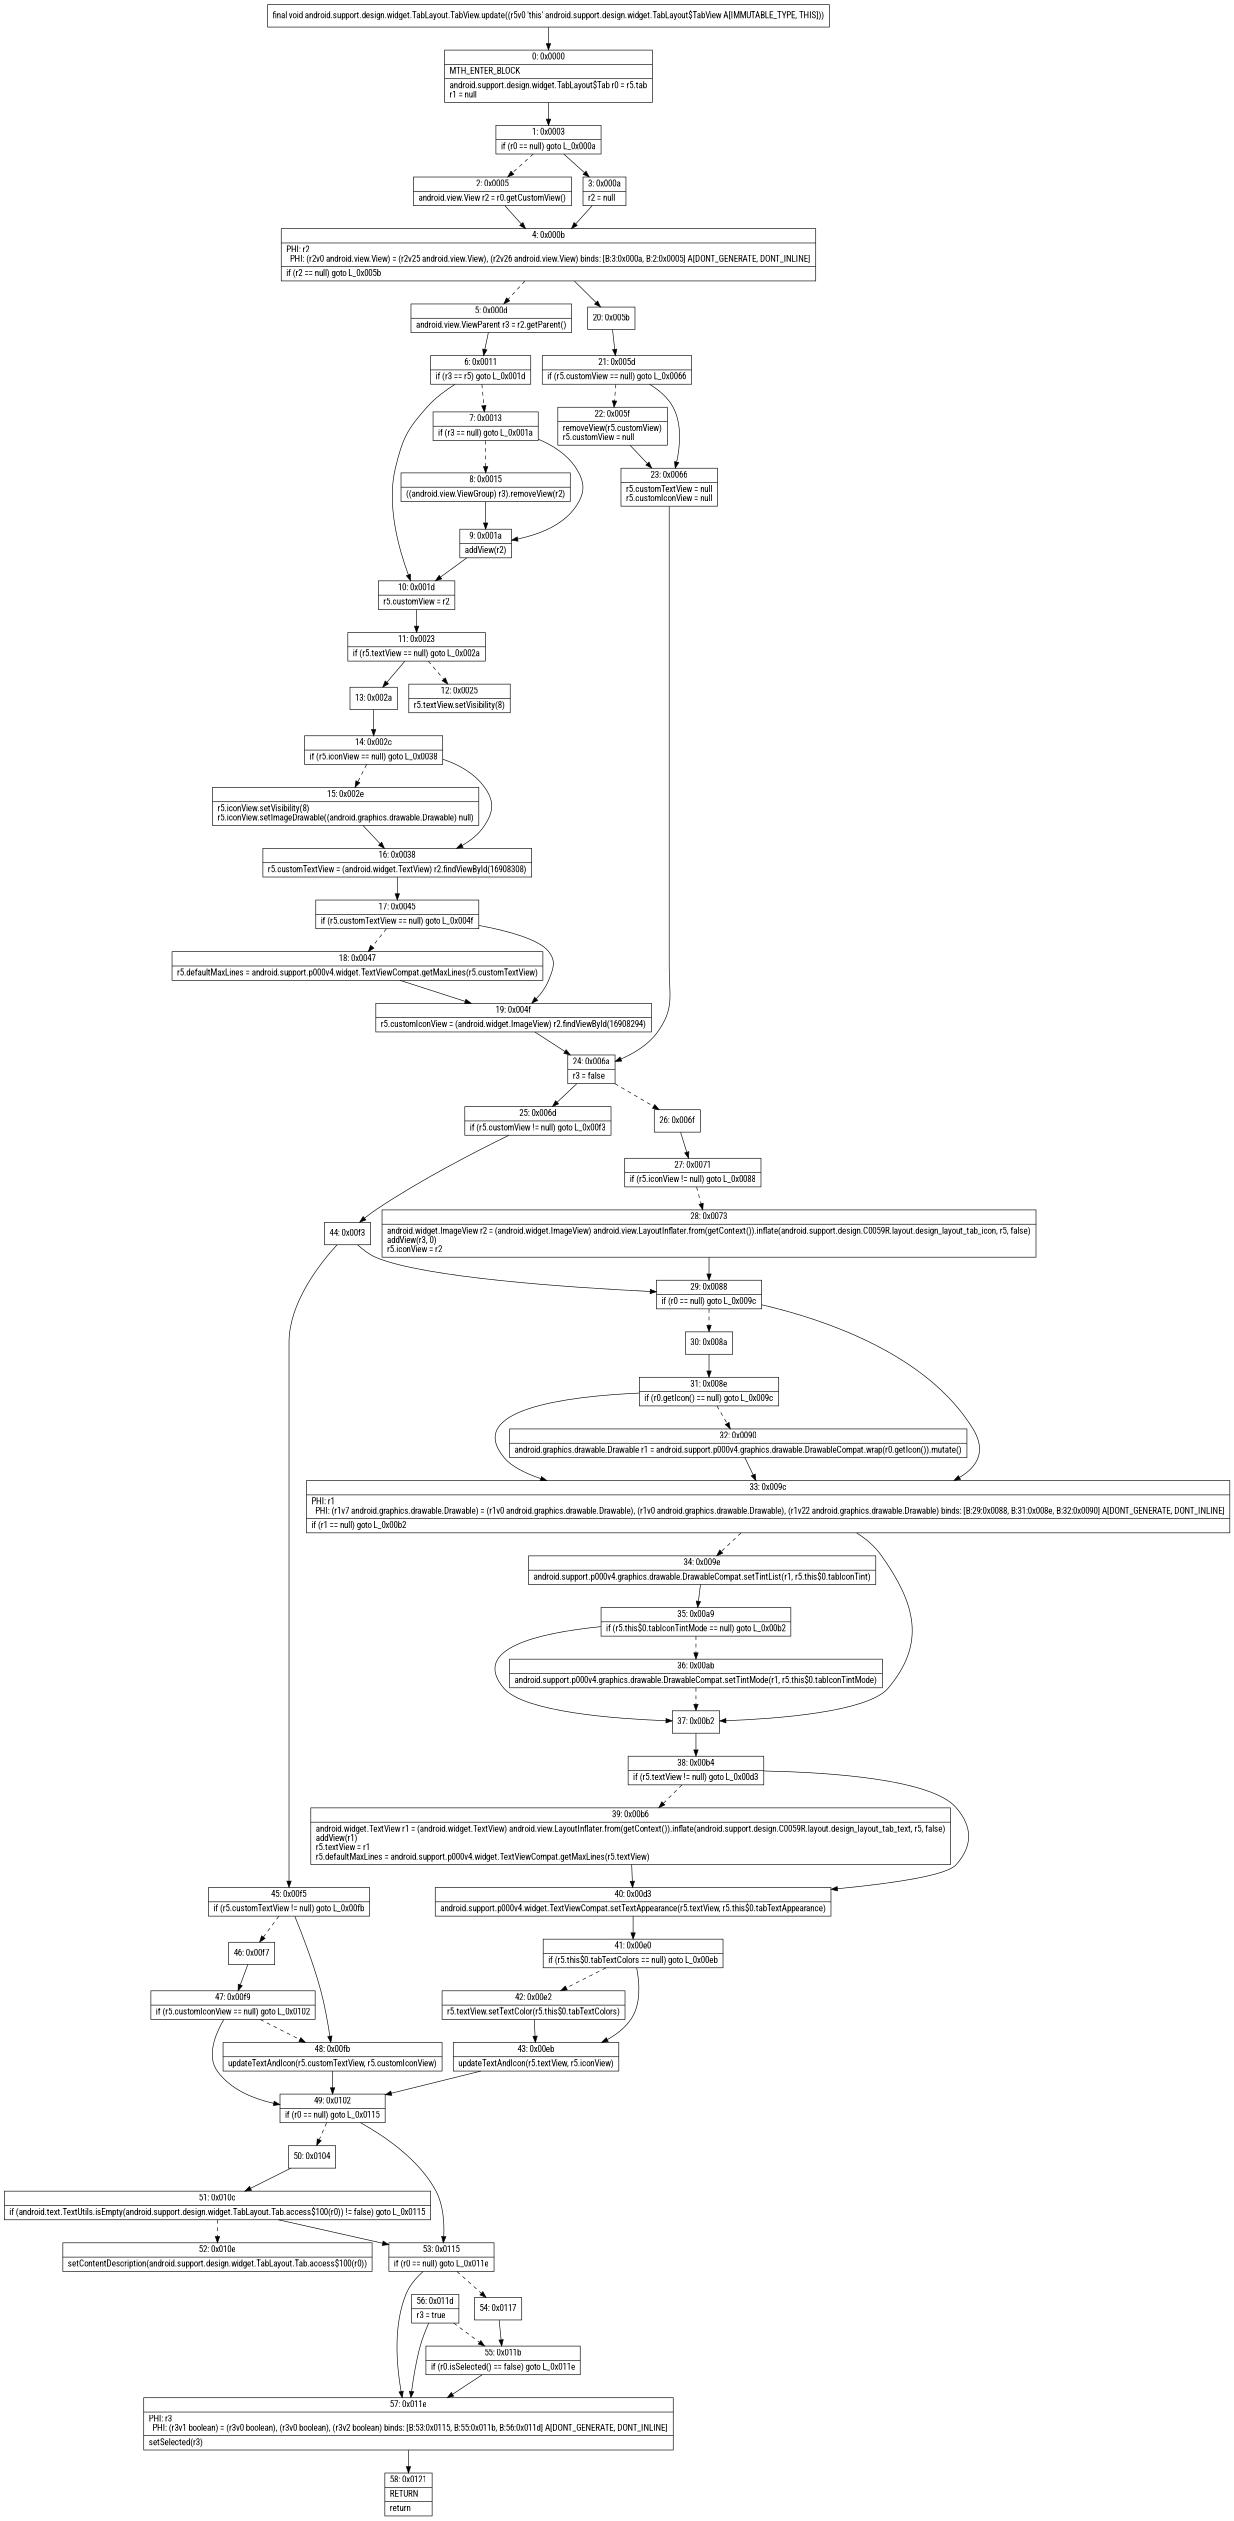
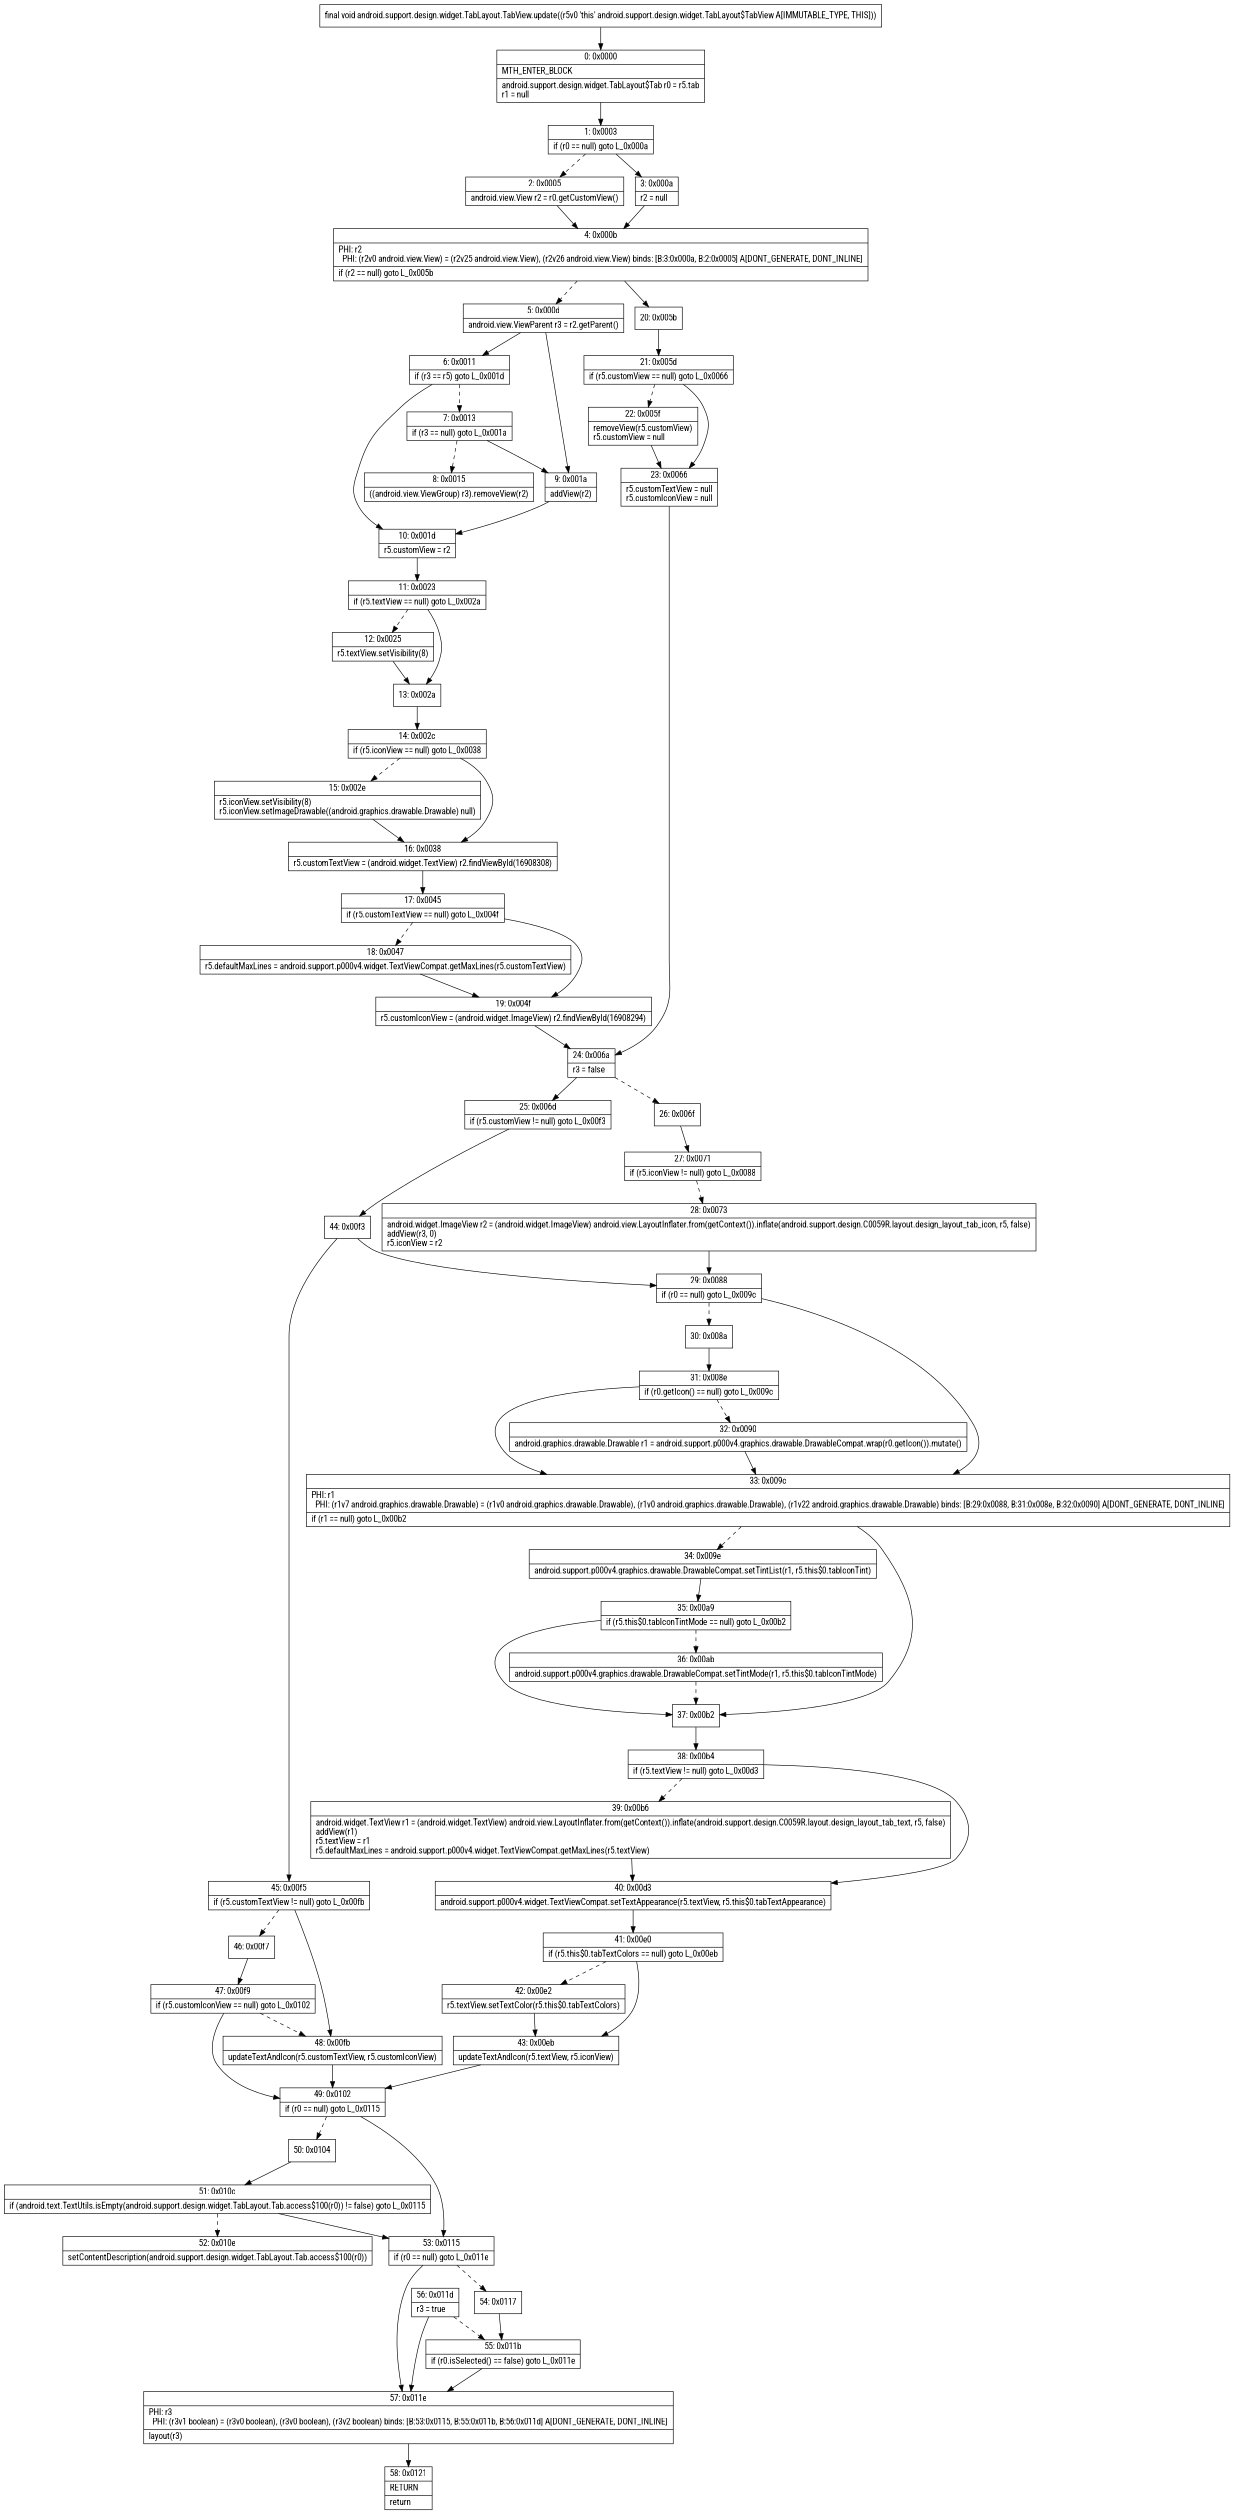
(486, 512) -> (557, 400)
none -> (399, 670)
(176, 2443) -> (166, 2436)
